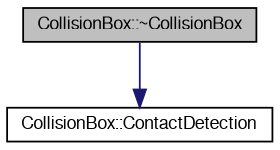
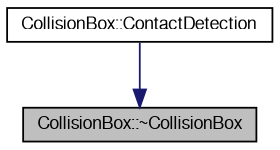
(140, 66) -> (140, 66)
